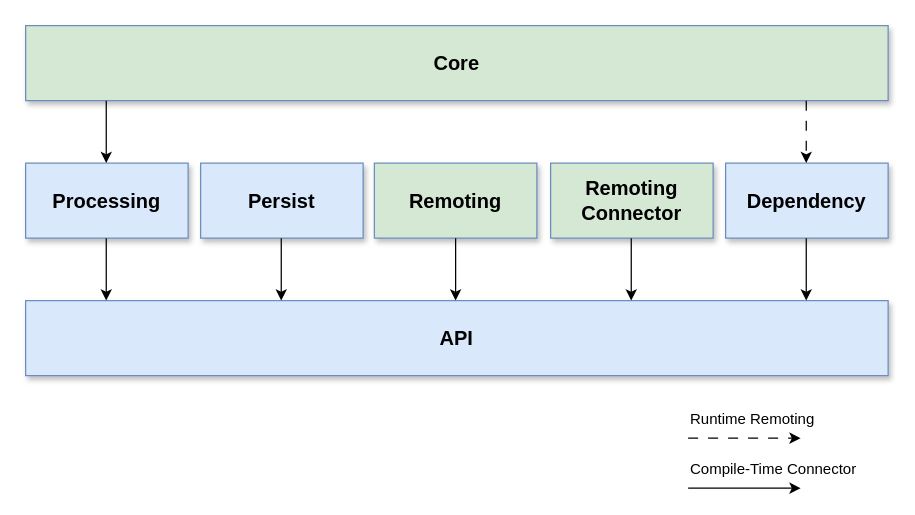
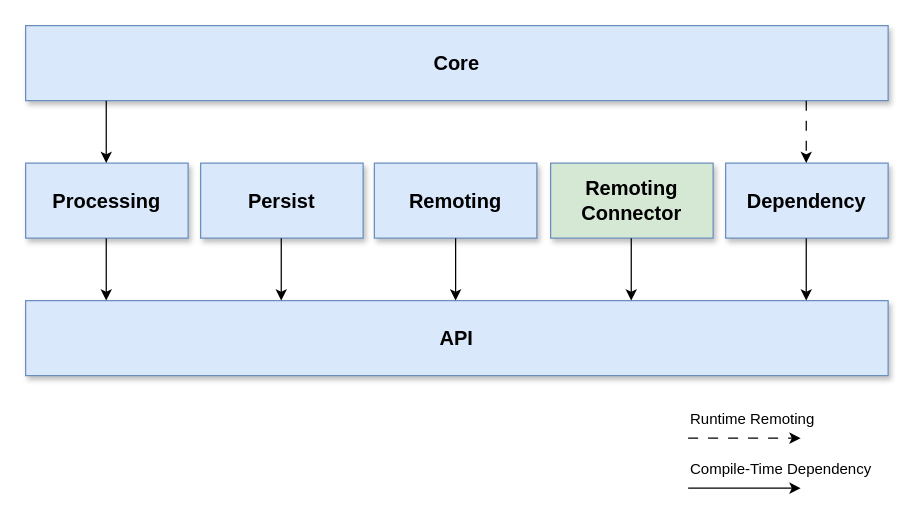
(457, 63) -> (457, 63)
(456, 201) -> (456, 201)
(775, 469) -> (779, 469)
